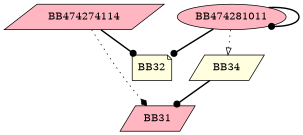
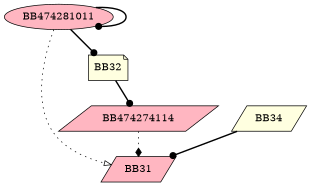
(230, 39) -> (44, 112)
(116, 41) -> (122, 91)
